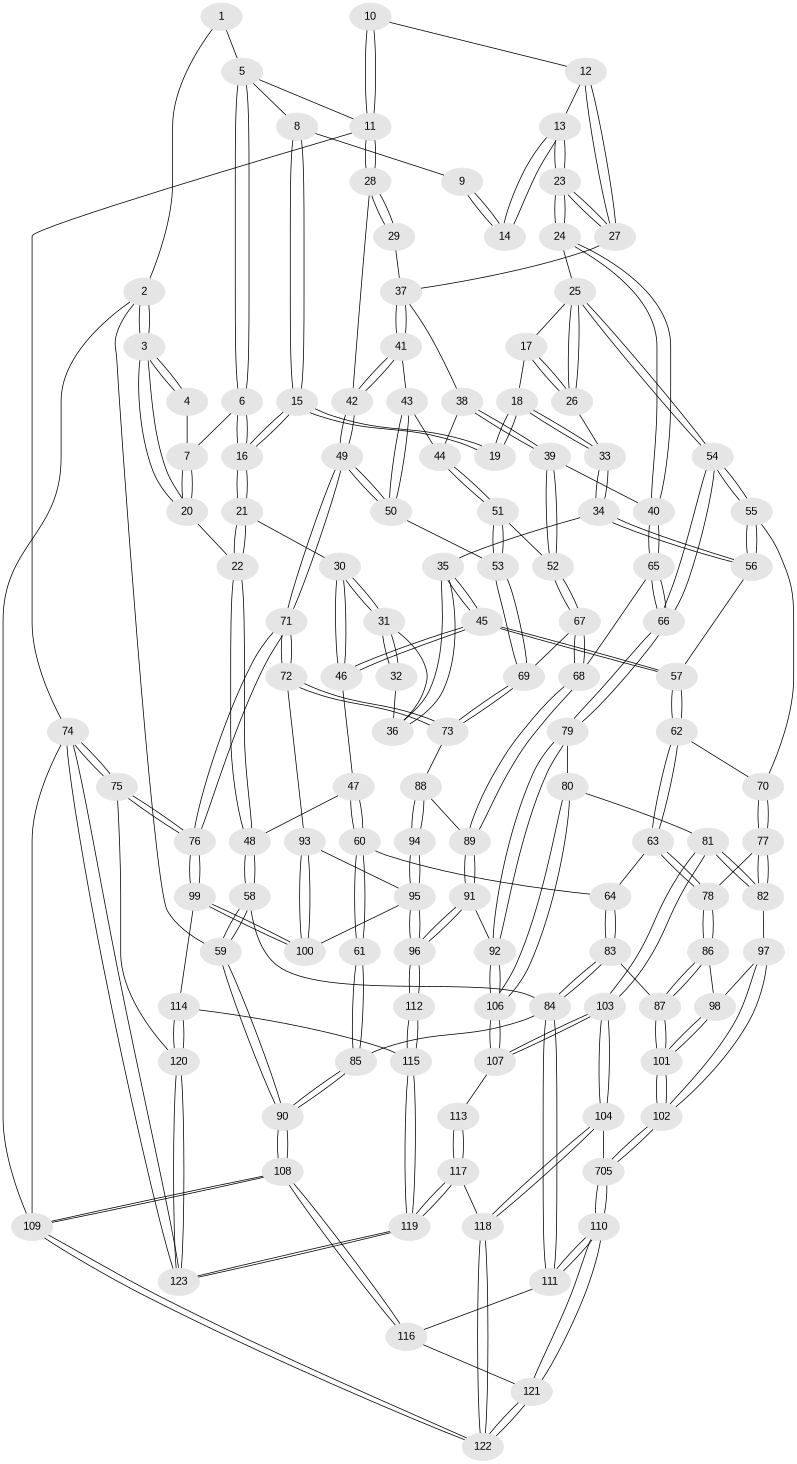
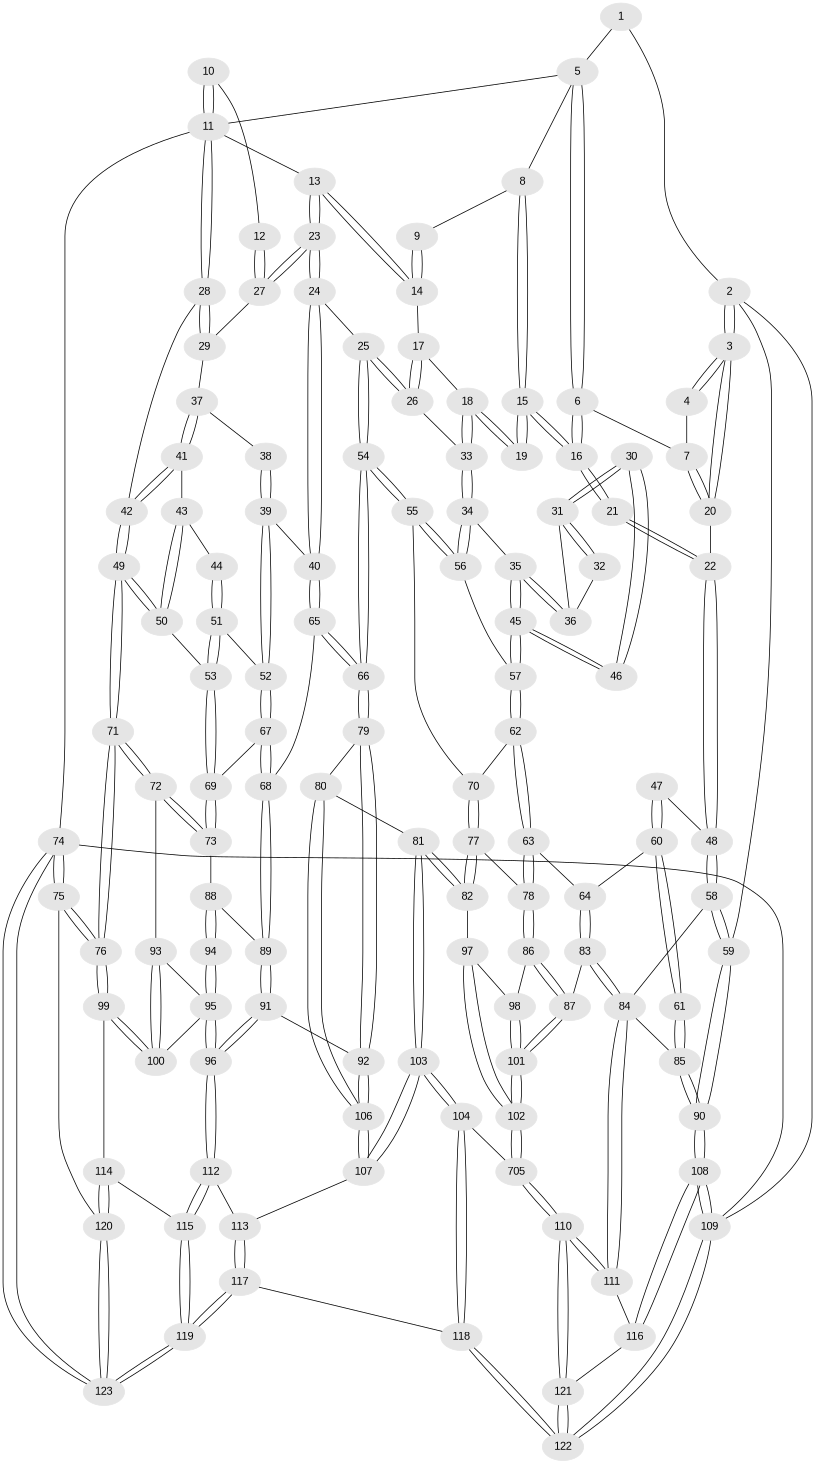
(573, 99) -> (262, 154)
(511, 271) -> (232, 319)
(551, 319) -> (418, 319)
(451, 429) -> none
(291, 539) -> none
(348, 732) -> none
none -> (225, 1199)
